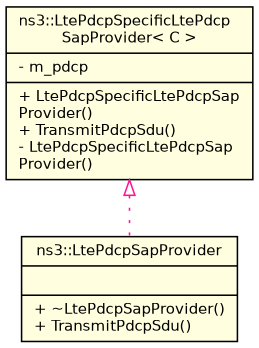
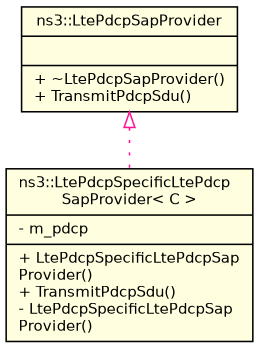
(130, 216) -> (130, 148)
